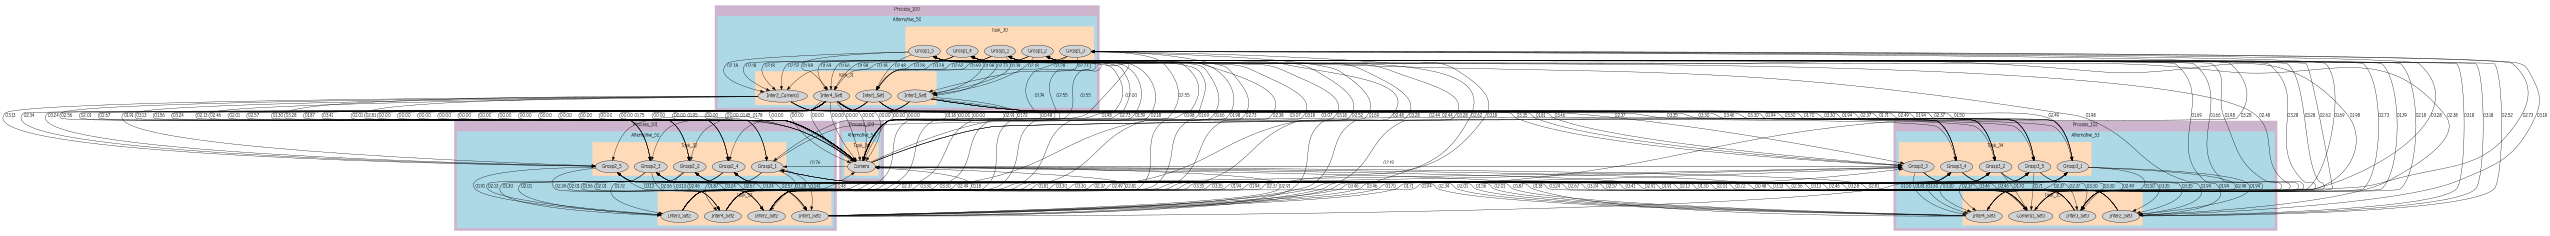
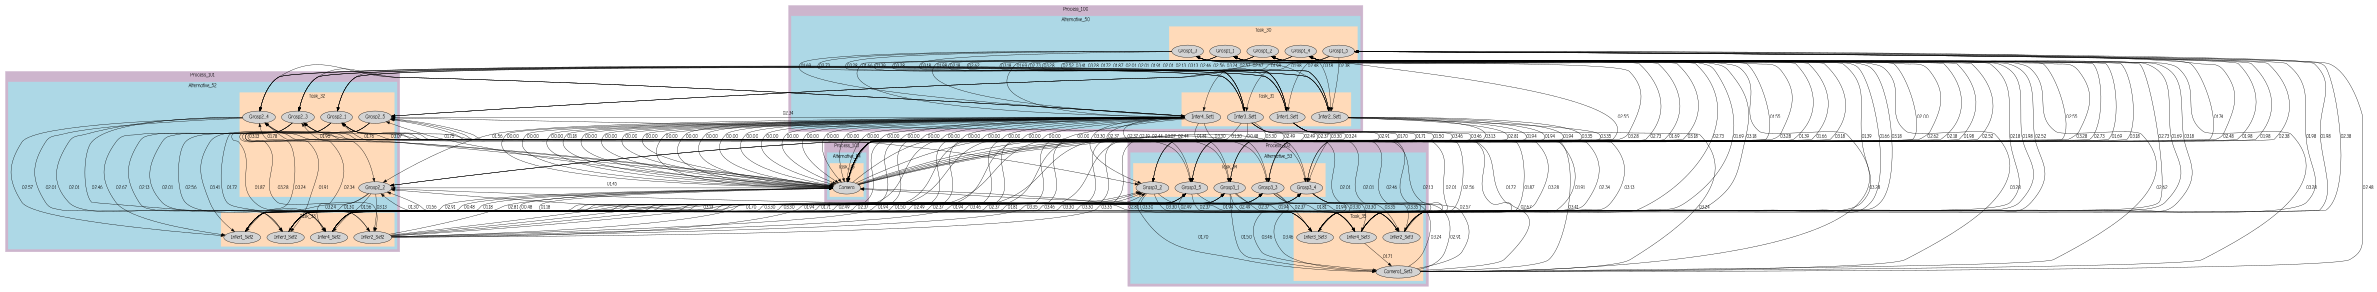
(783, 96) -> (1330, 117)
(2033, 186) -> (1377, 253)
(690, 190) -> (258, 141)
